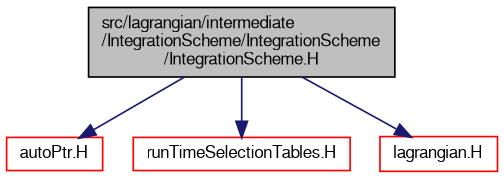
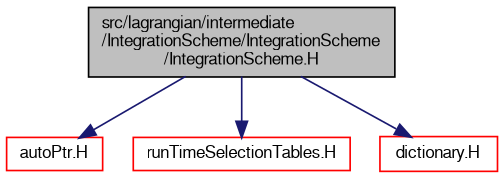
(439, 154) -> (439, 154)
